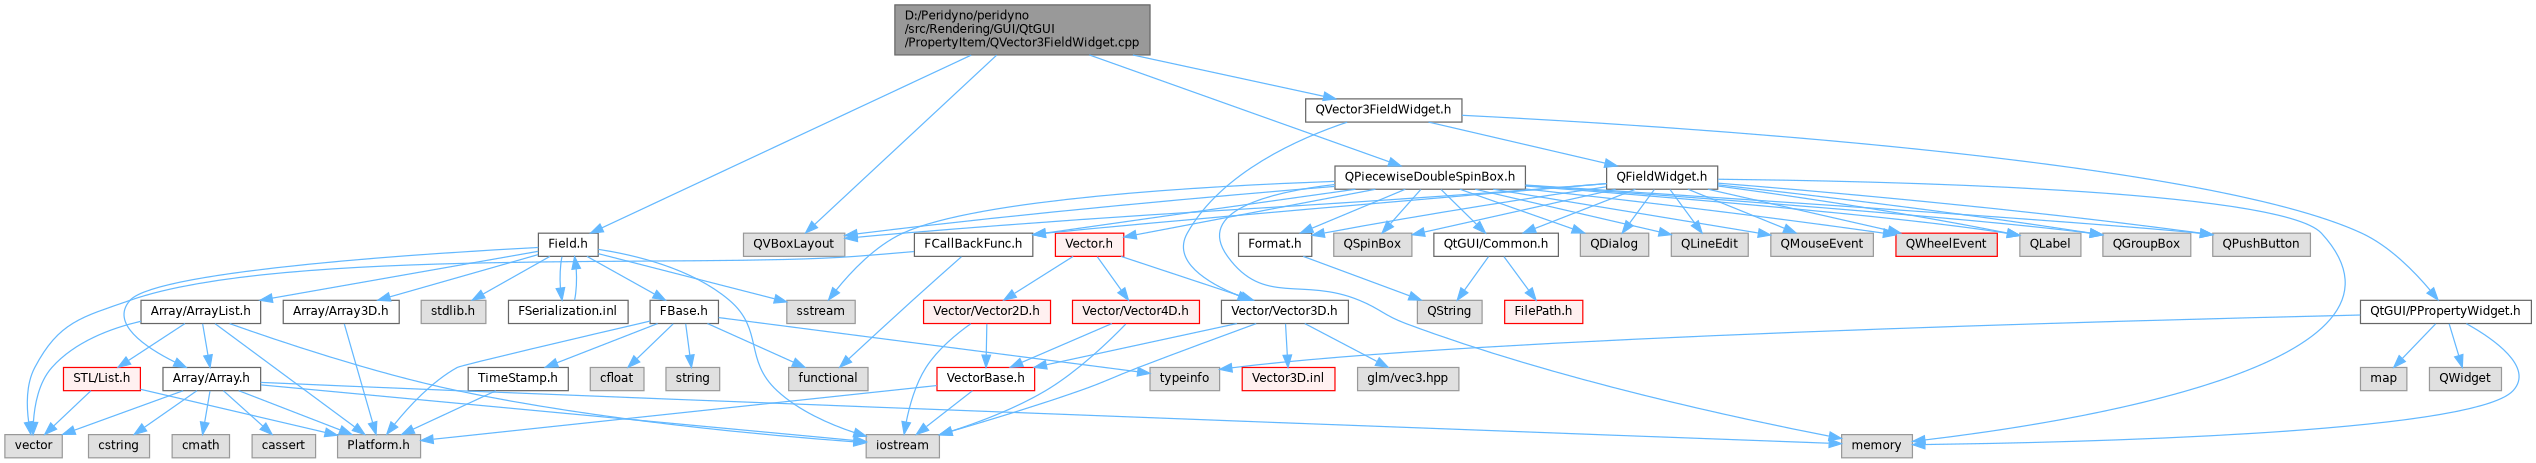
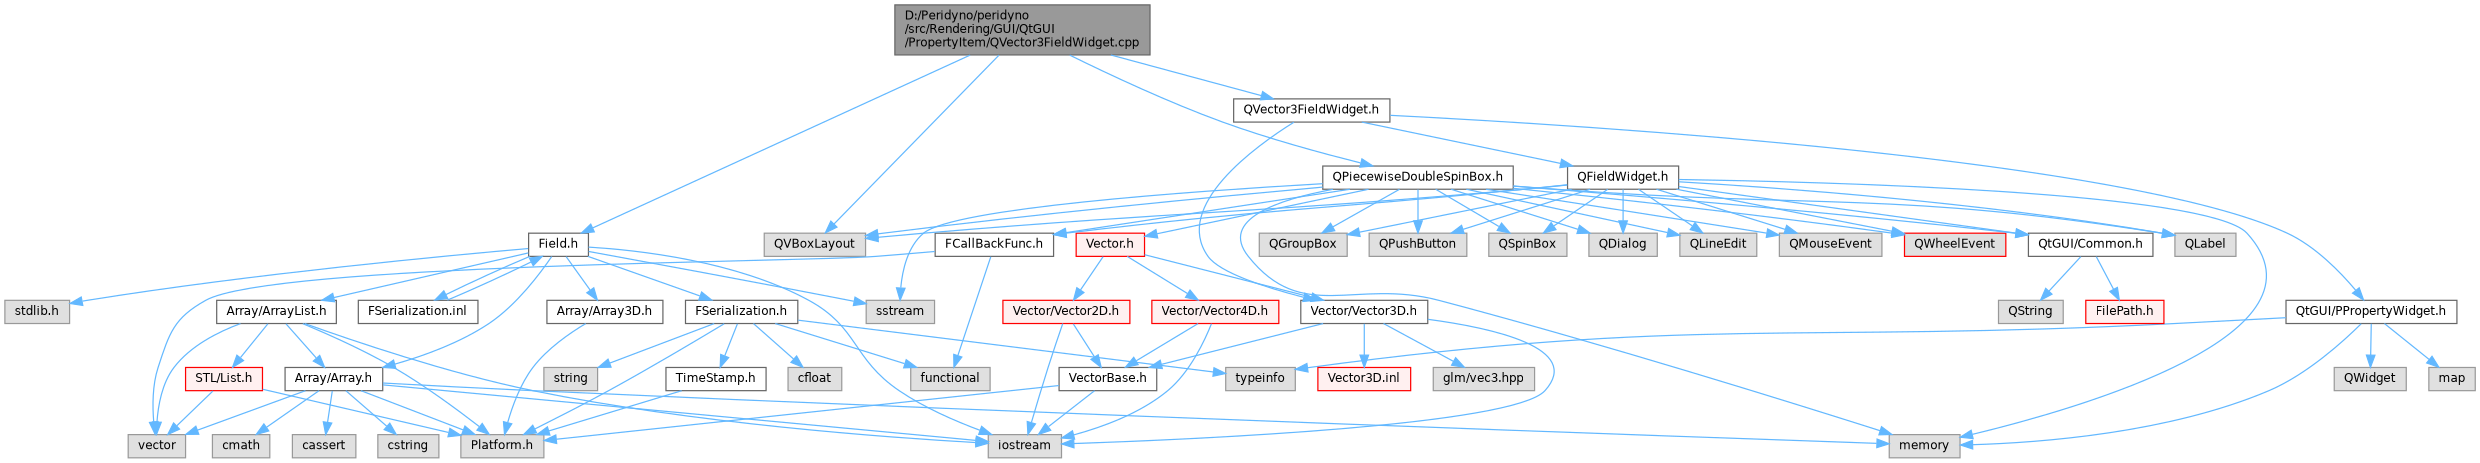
(1275, 245) -> none
(684, 312) -> (742, 312)
(986, 379) -> (1108, 379)
